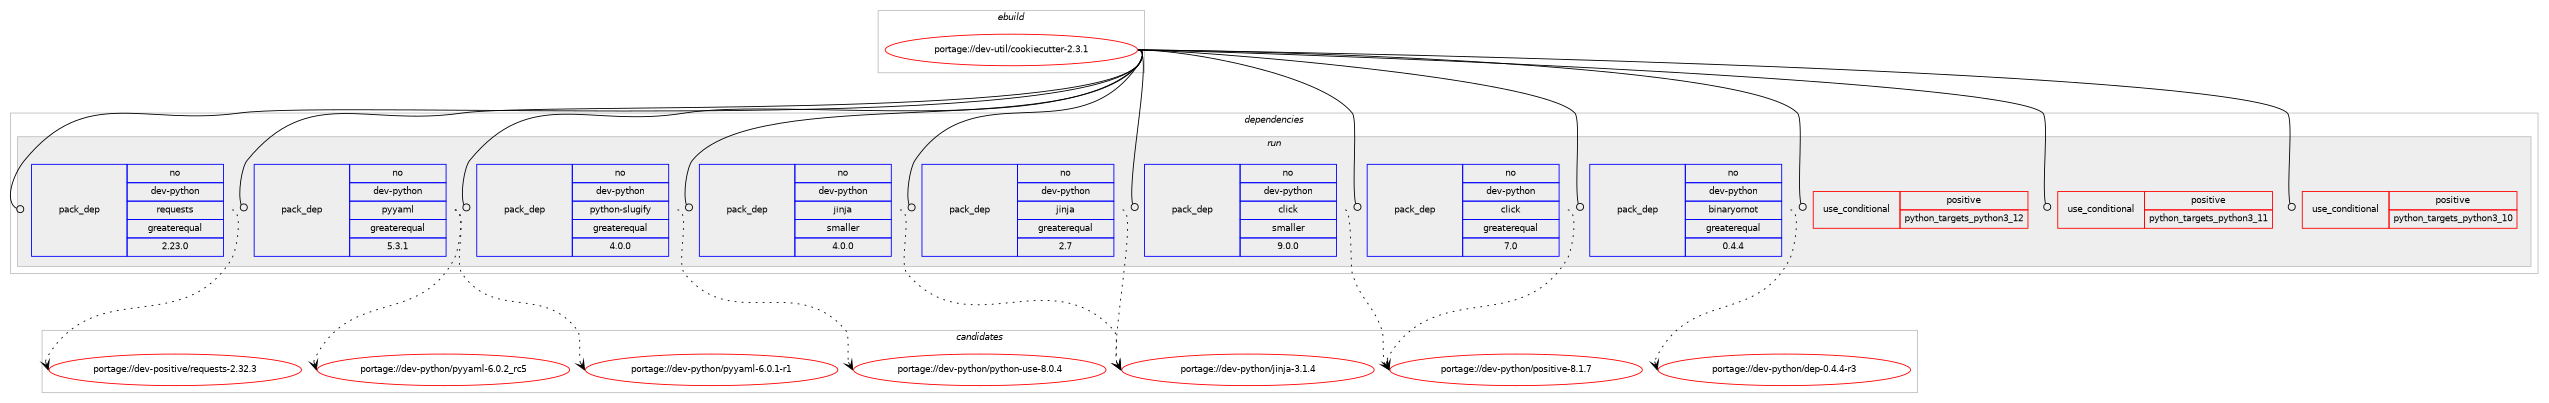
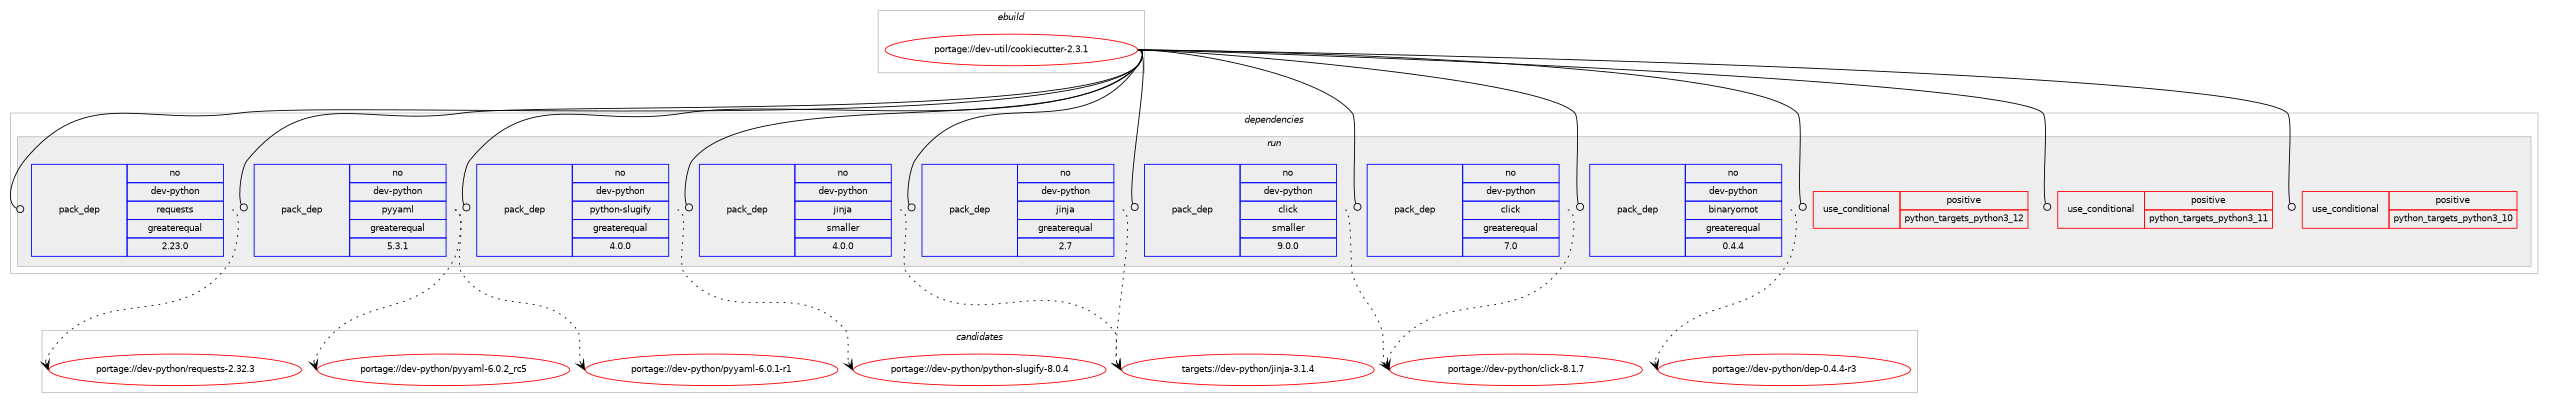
(175, 370) -> (175, 370)
(980, 370) -> (980, 370)
(1248, 370) -> (1248, 370)
(1516, 370) -> (1516, 370)
